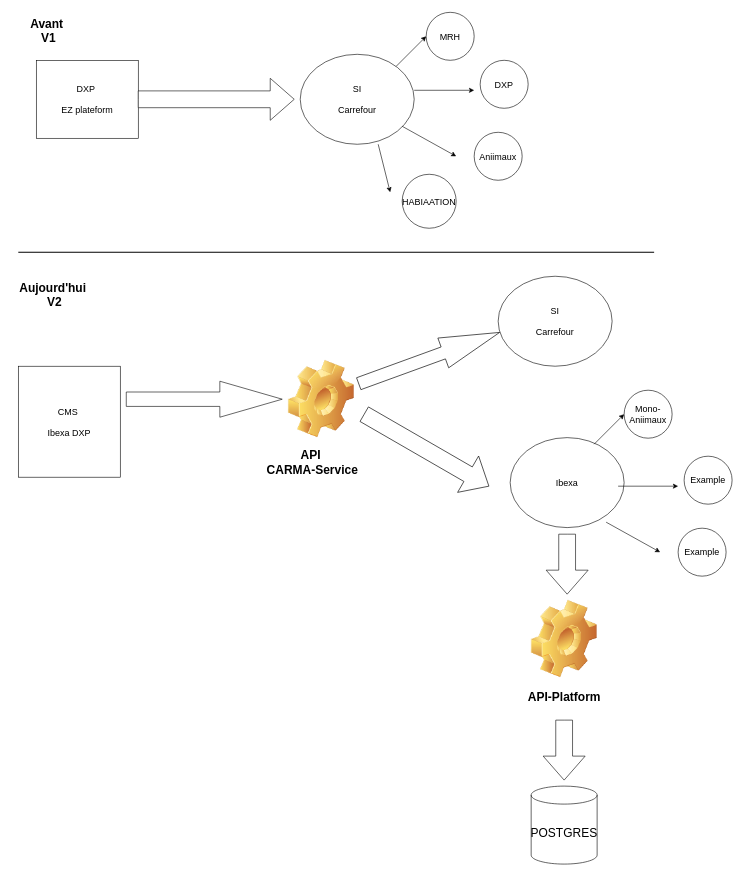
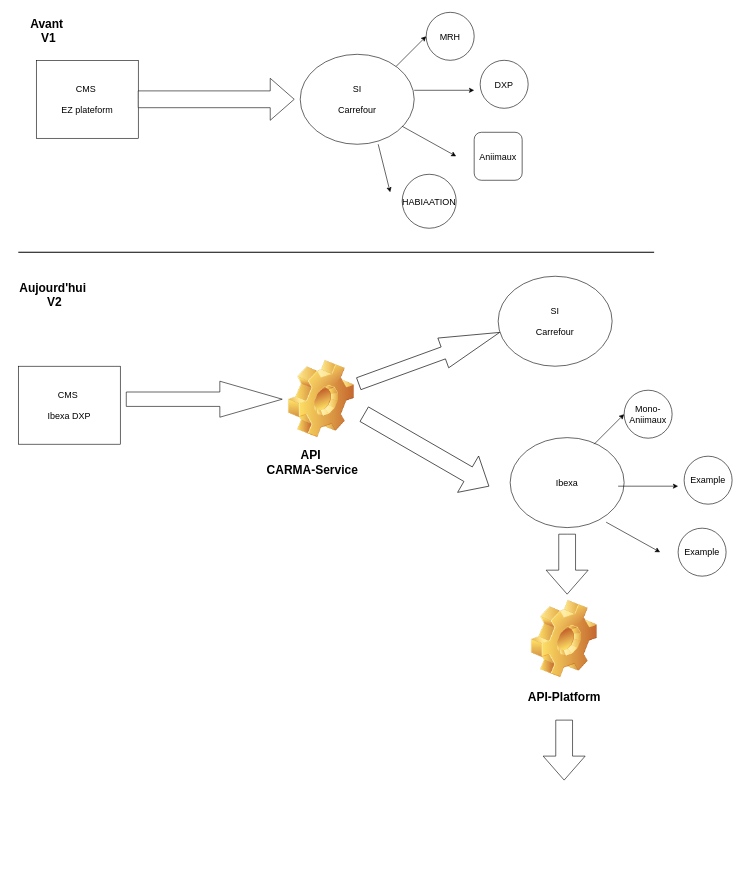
(87, 99) -> (87, 99)
(498, 156) -> (498, 156)
(69, 422) -> (69, 405)
(564, 825) -> none
